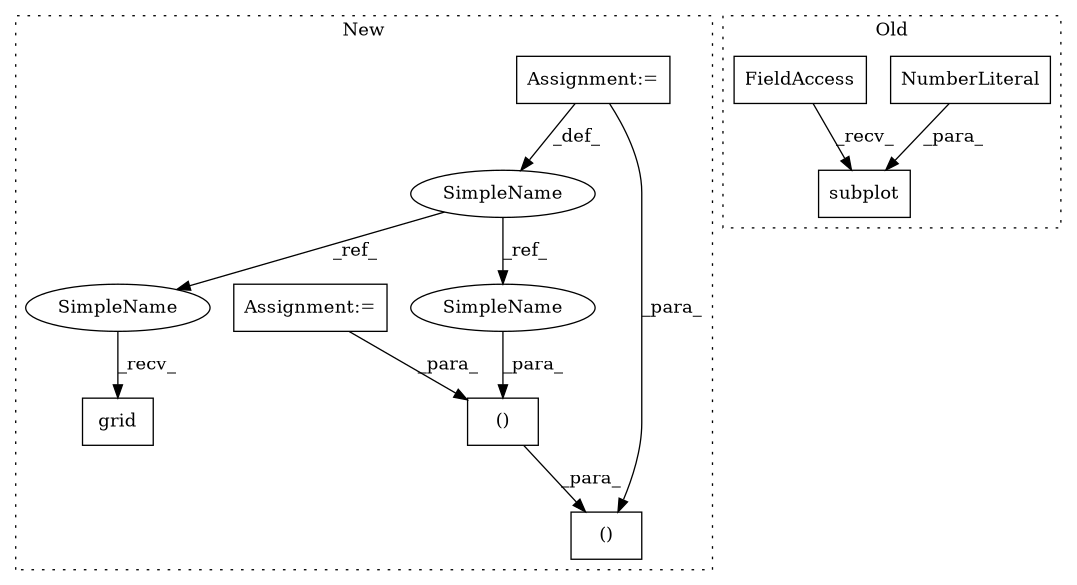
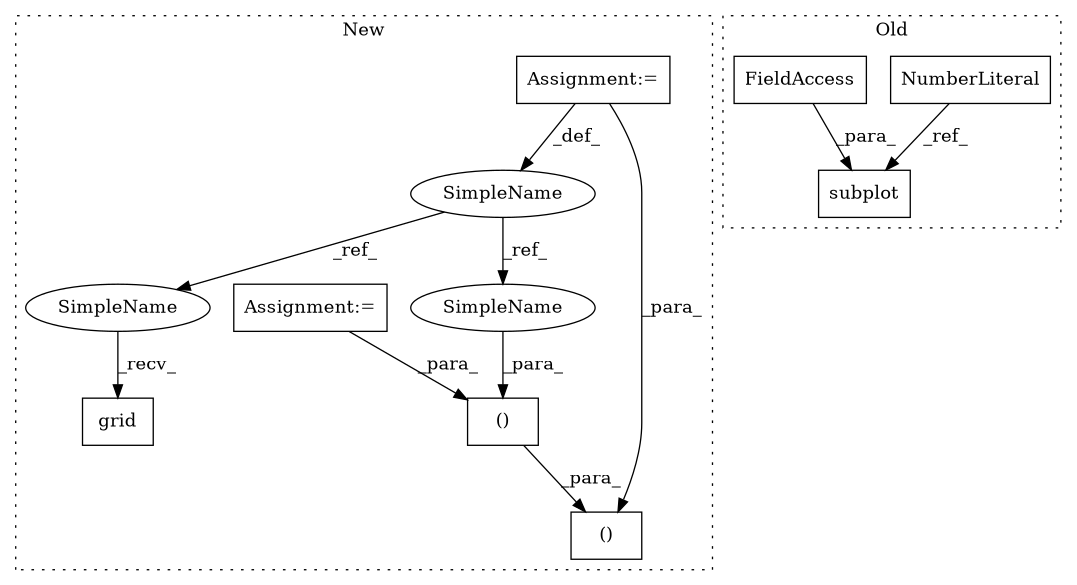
(865, 137) -> (866, 137)
(953, 137) -> (946, 137)
